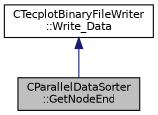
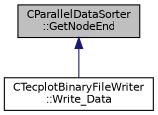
(79, 63) -> (79, 63)
